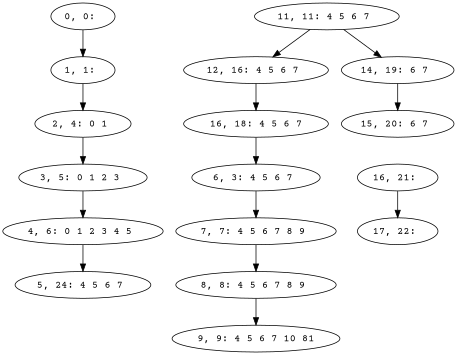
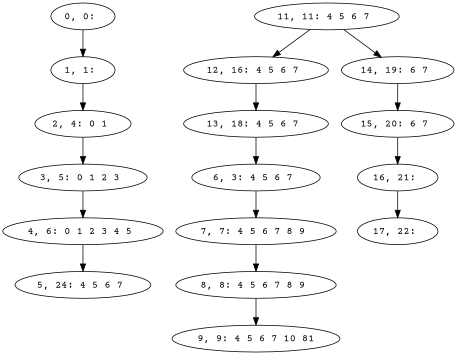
(256, 124) -> (256, 124)
none -> (398, 147)
